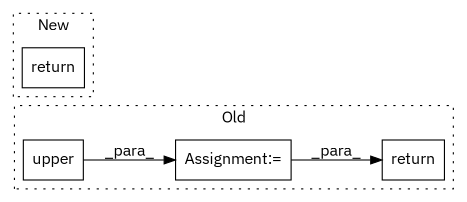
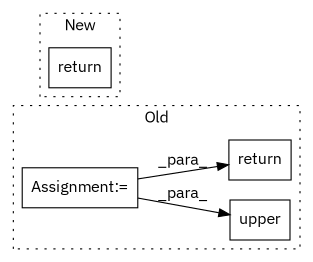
(124, 160) -> (178, 205)
